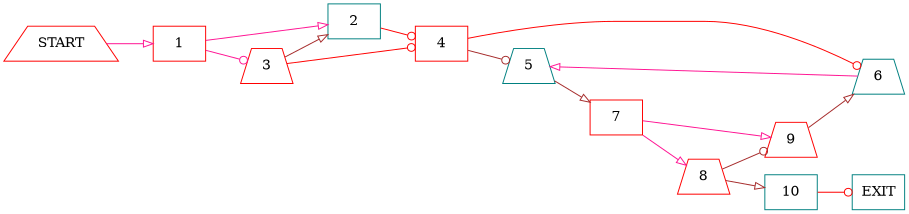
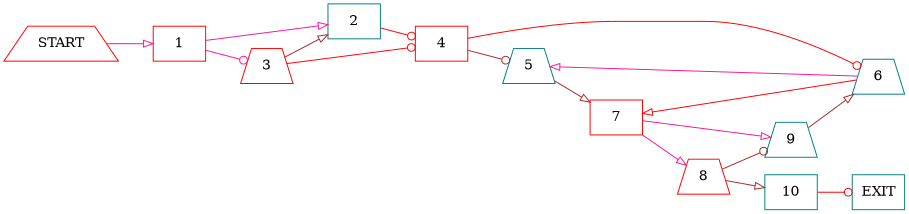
none -> (754, 96)
(791, 140) -> (791, 140)
